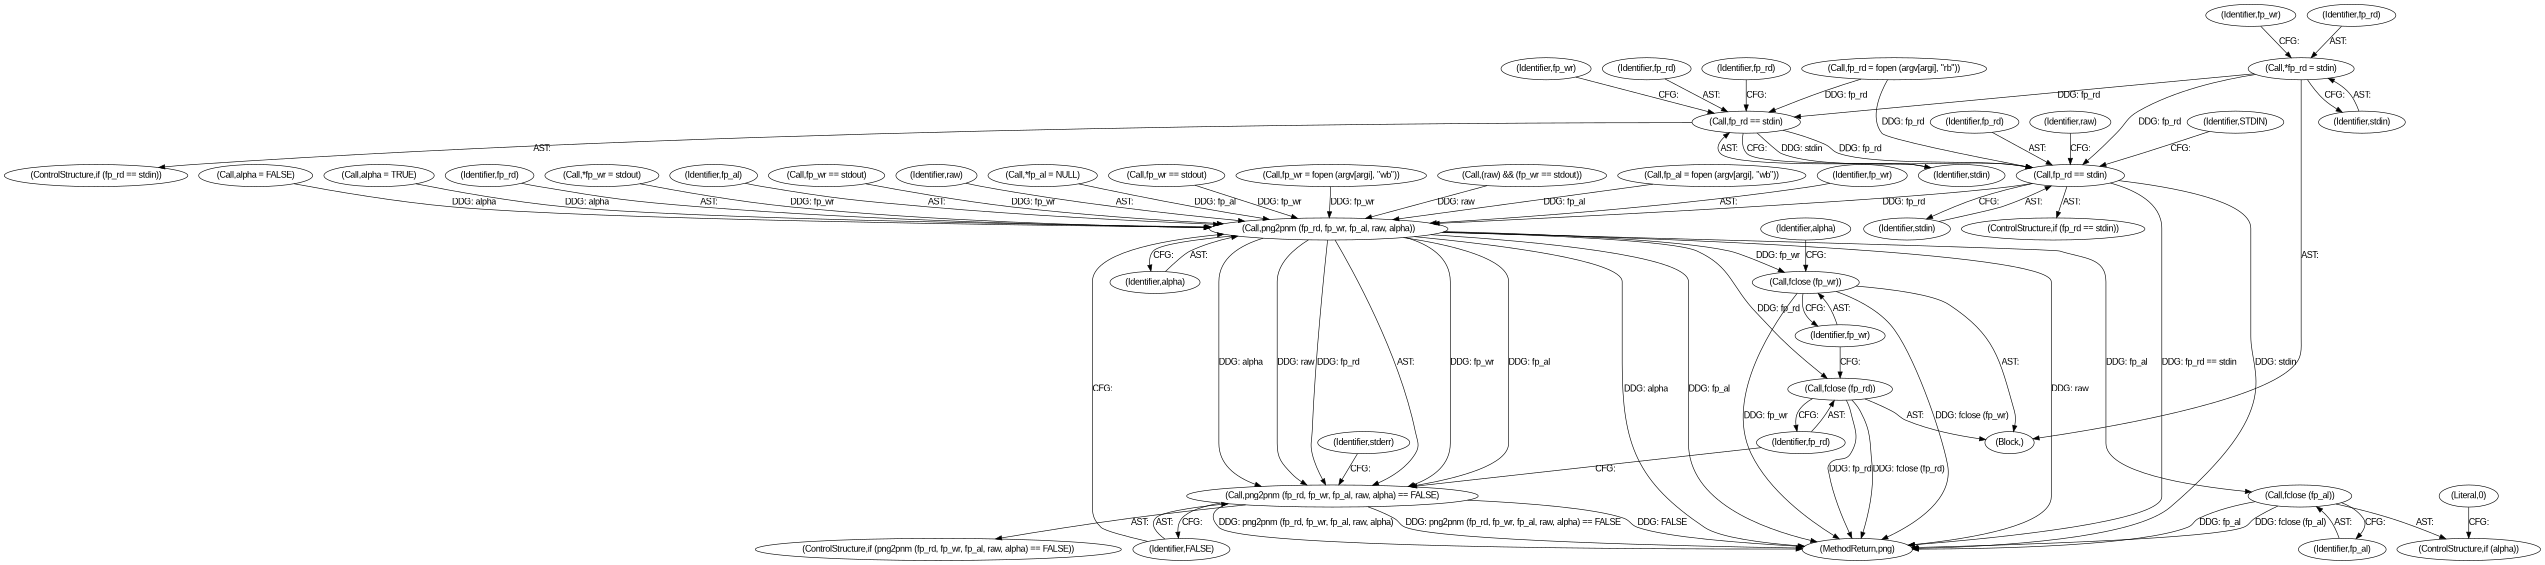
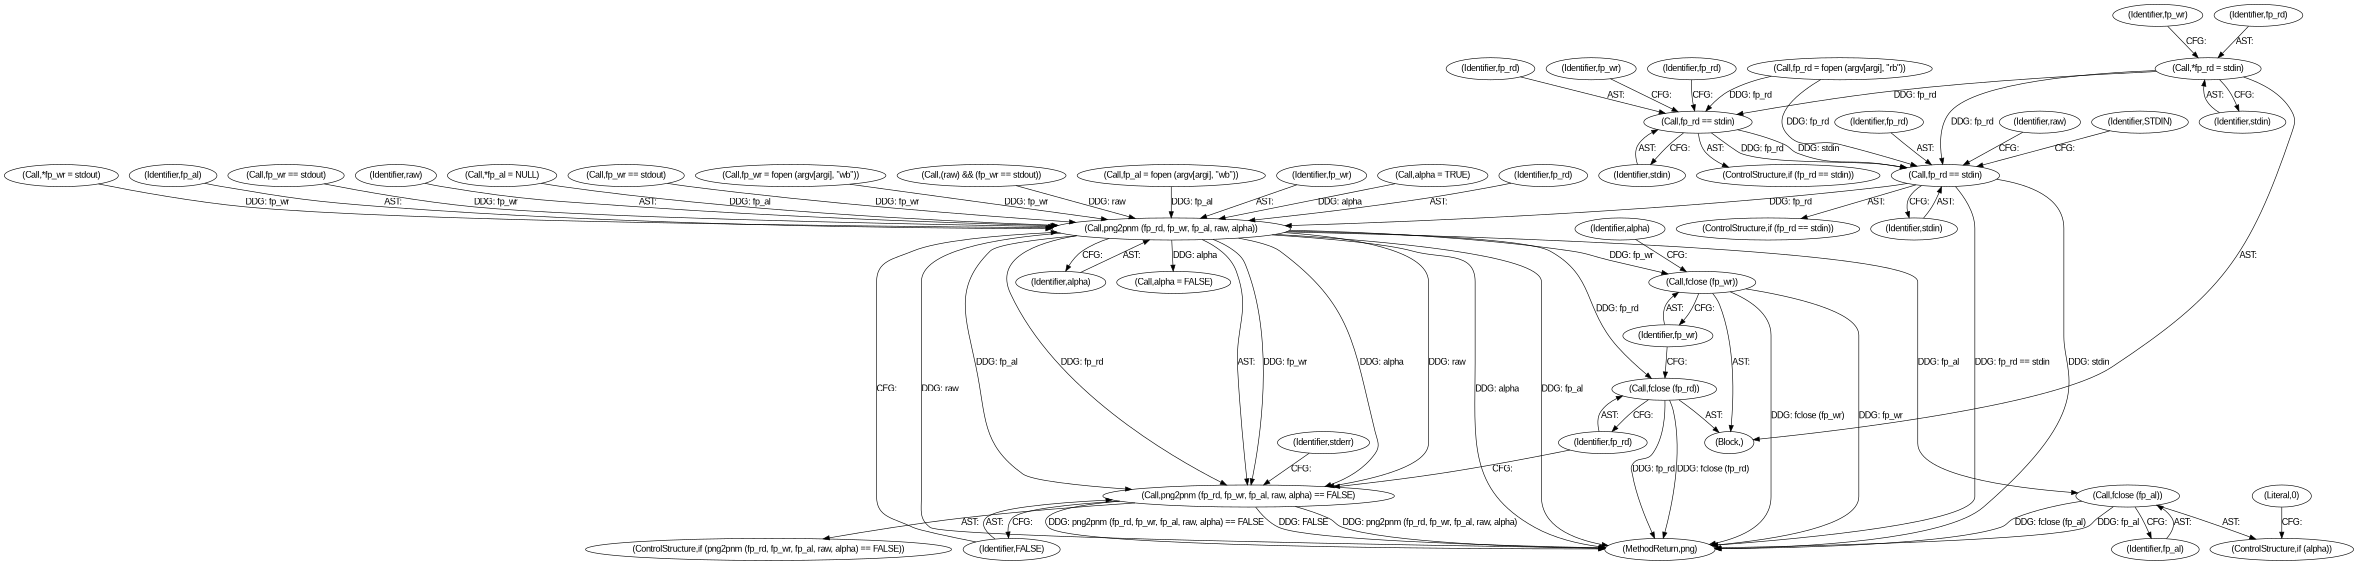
(657, 217) -> (1172, 253)
